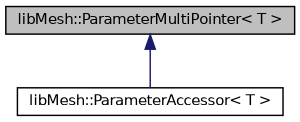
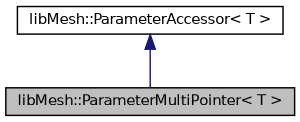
(150, 69) -> (150, 69)
